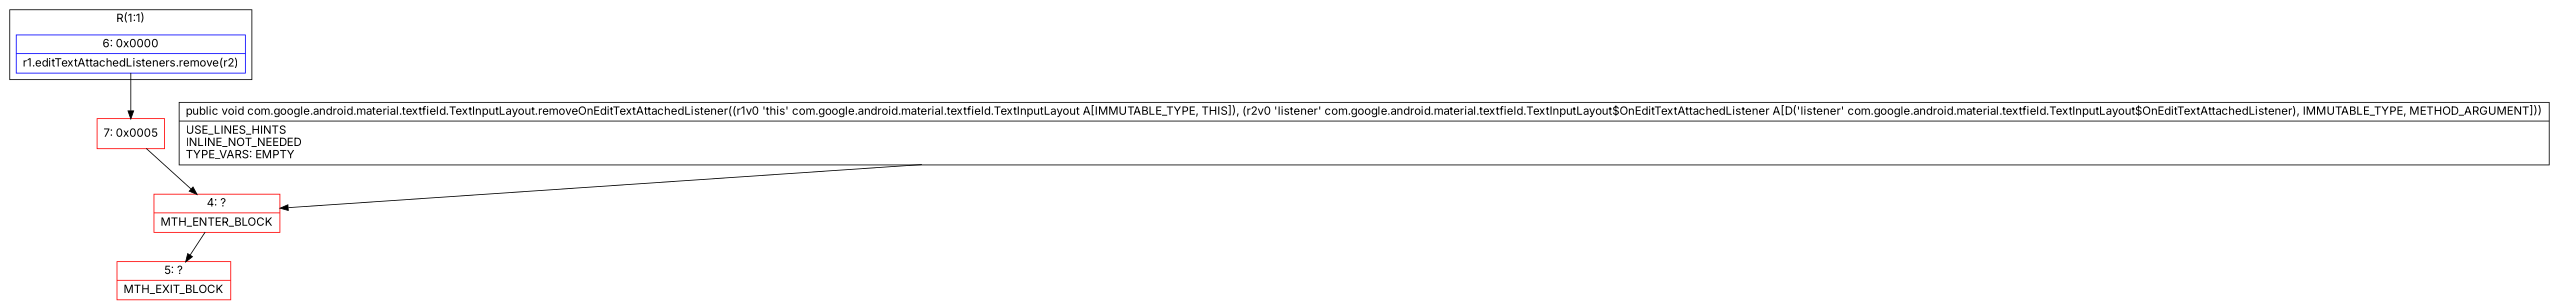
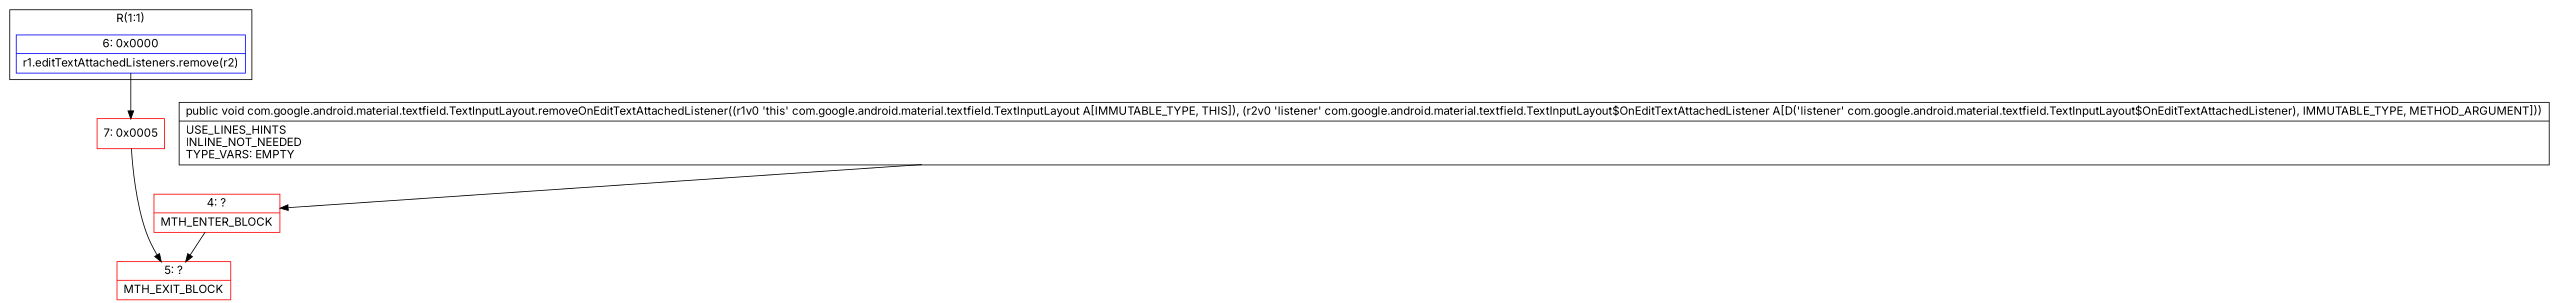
(169, 169) -> (138, 203)
